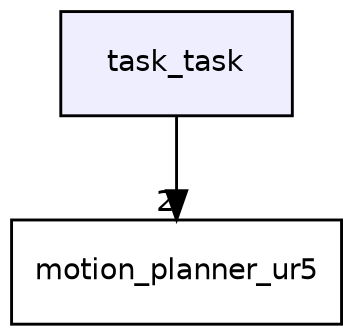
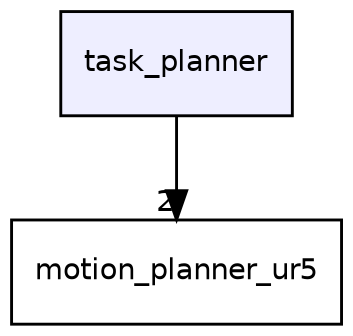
(177, 64) -> (177, 64)
